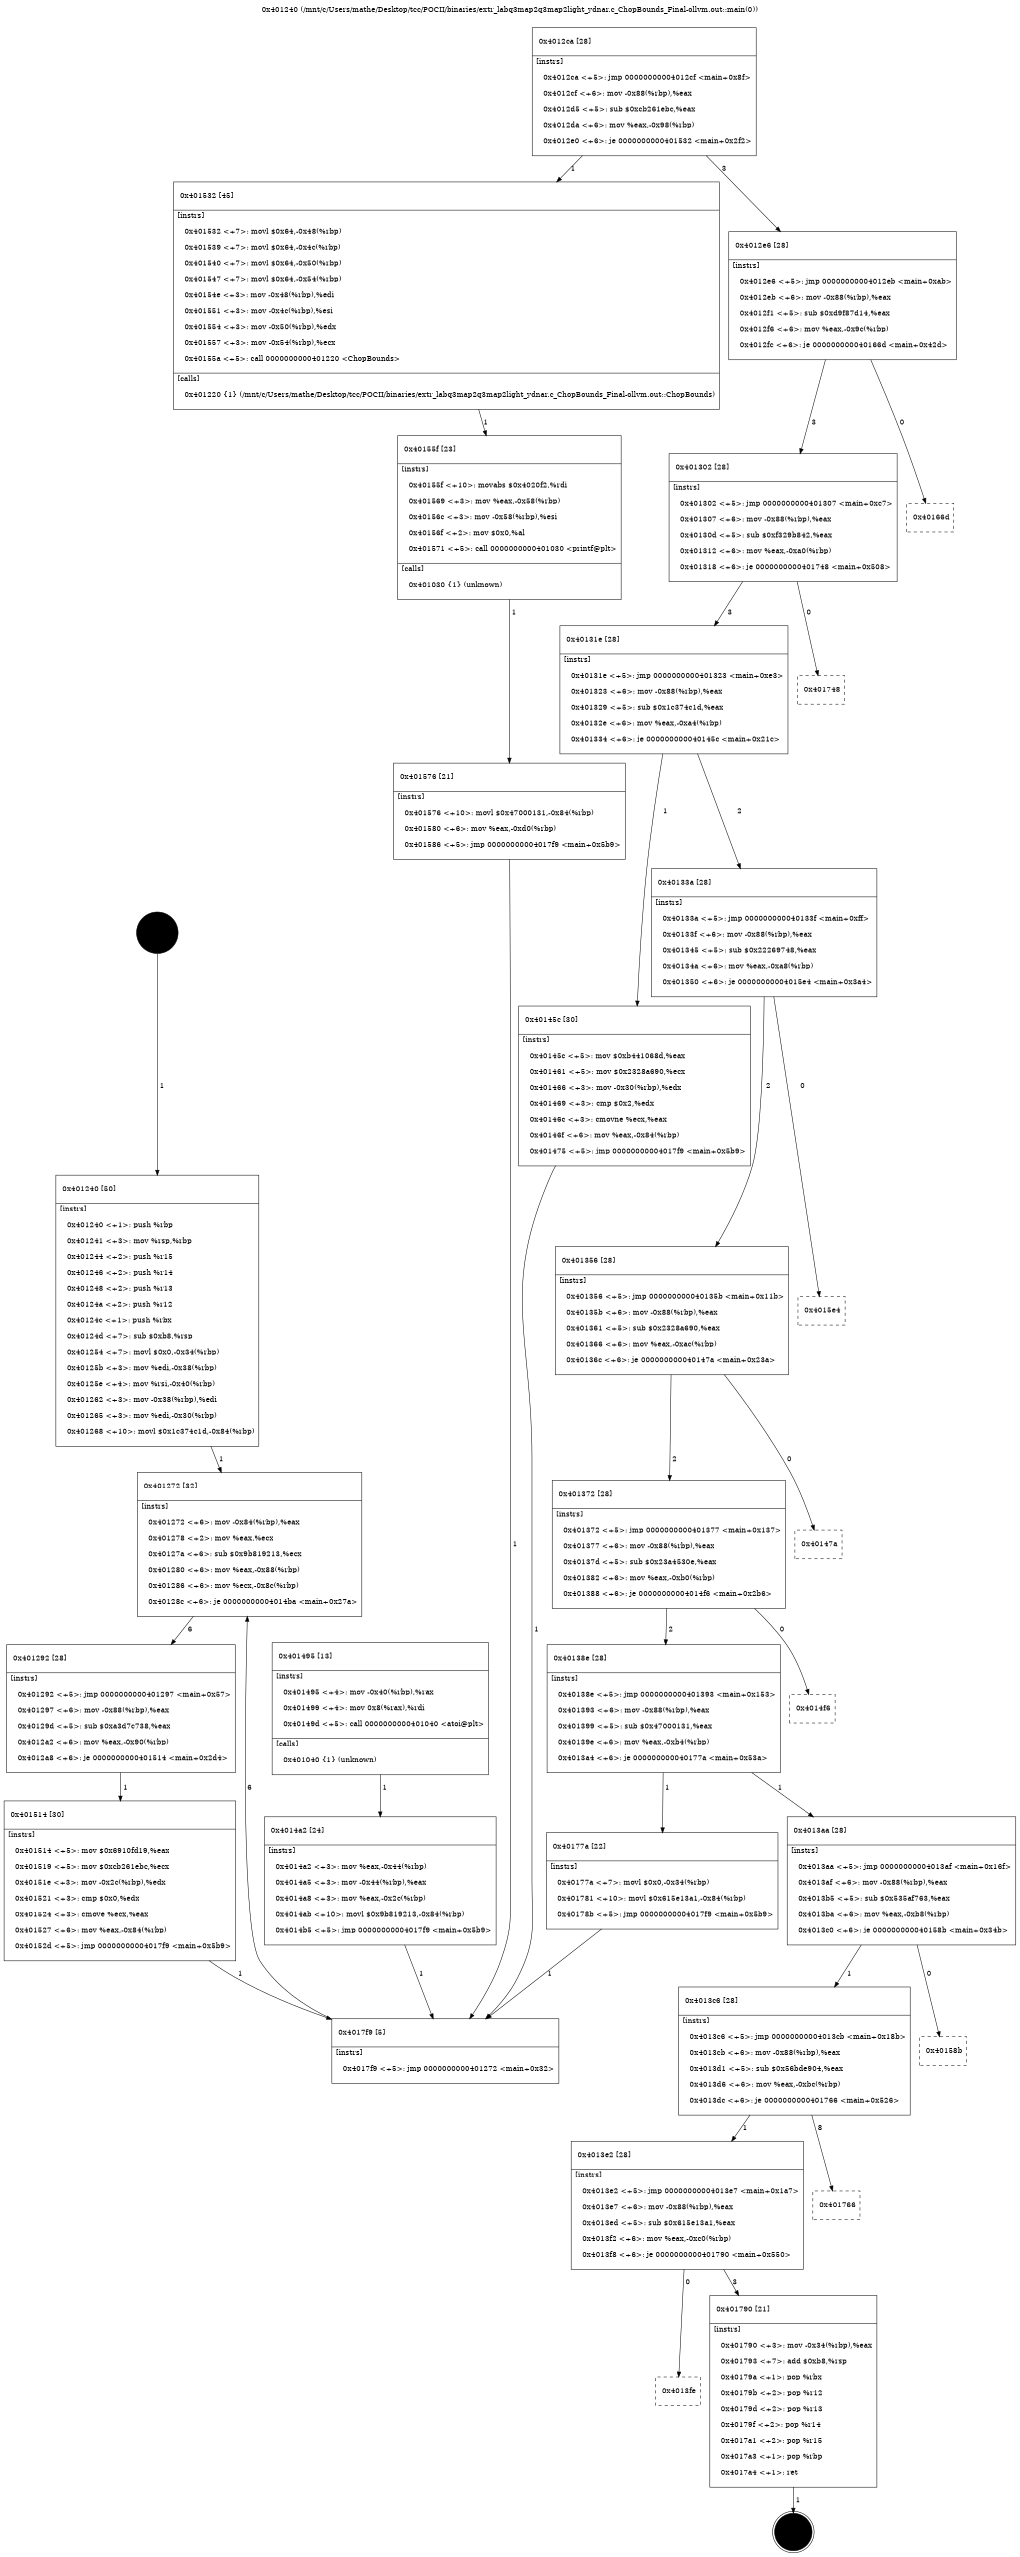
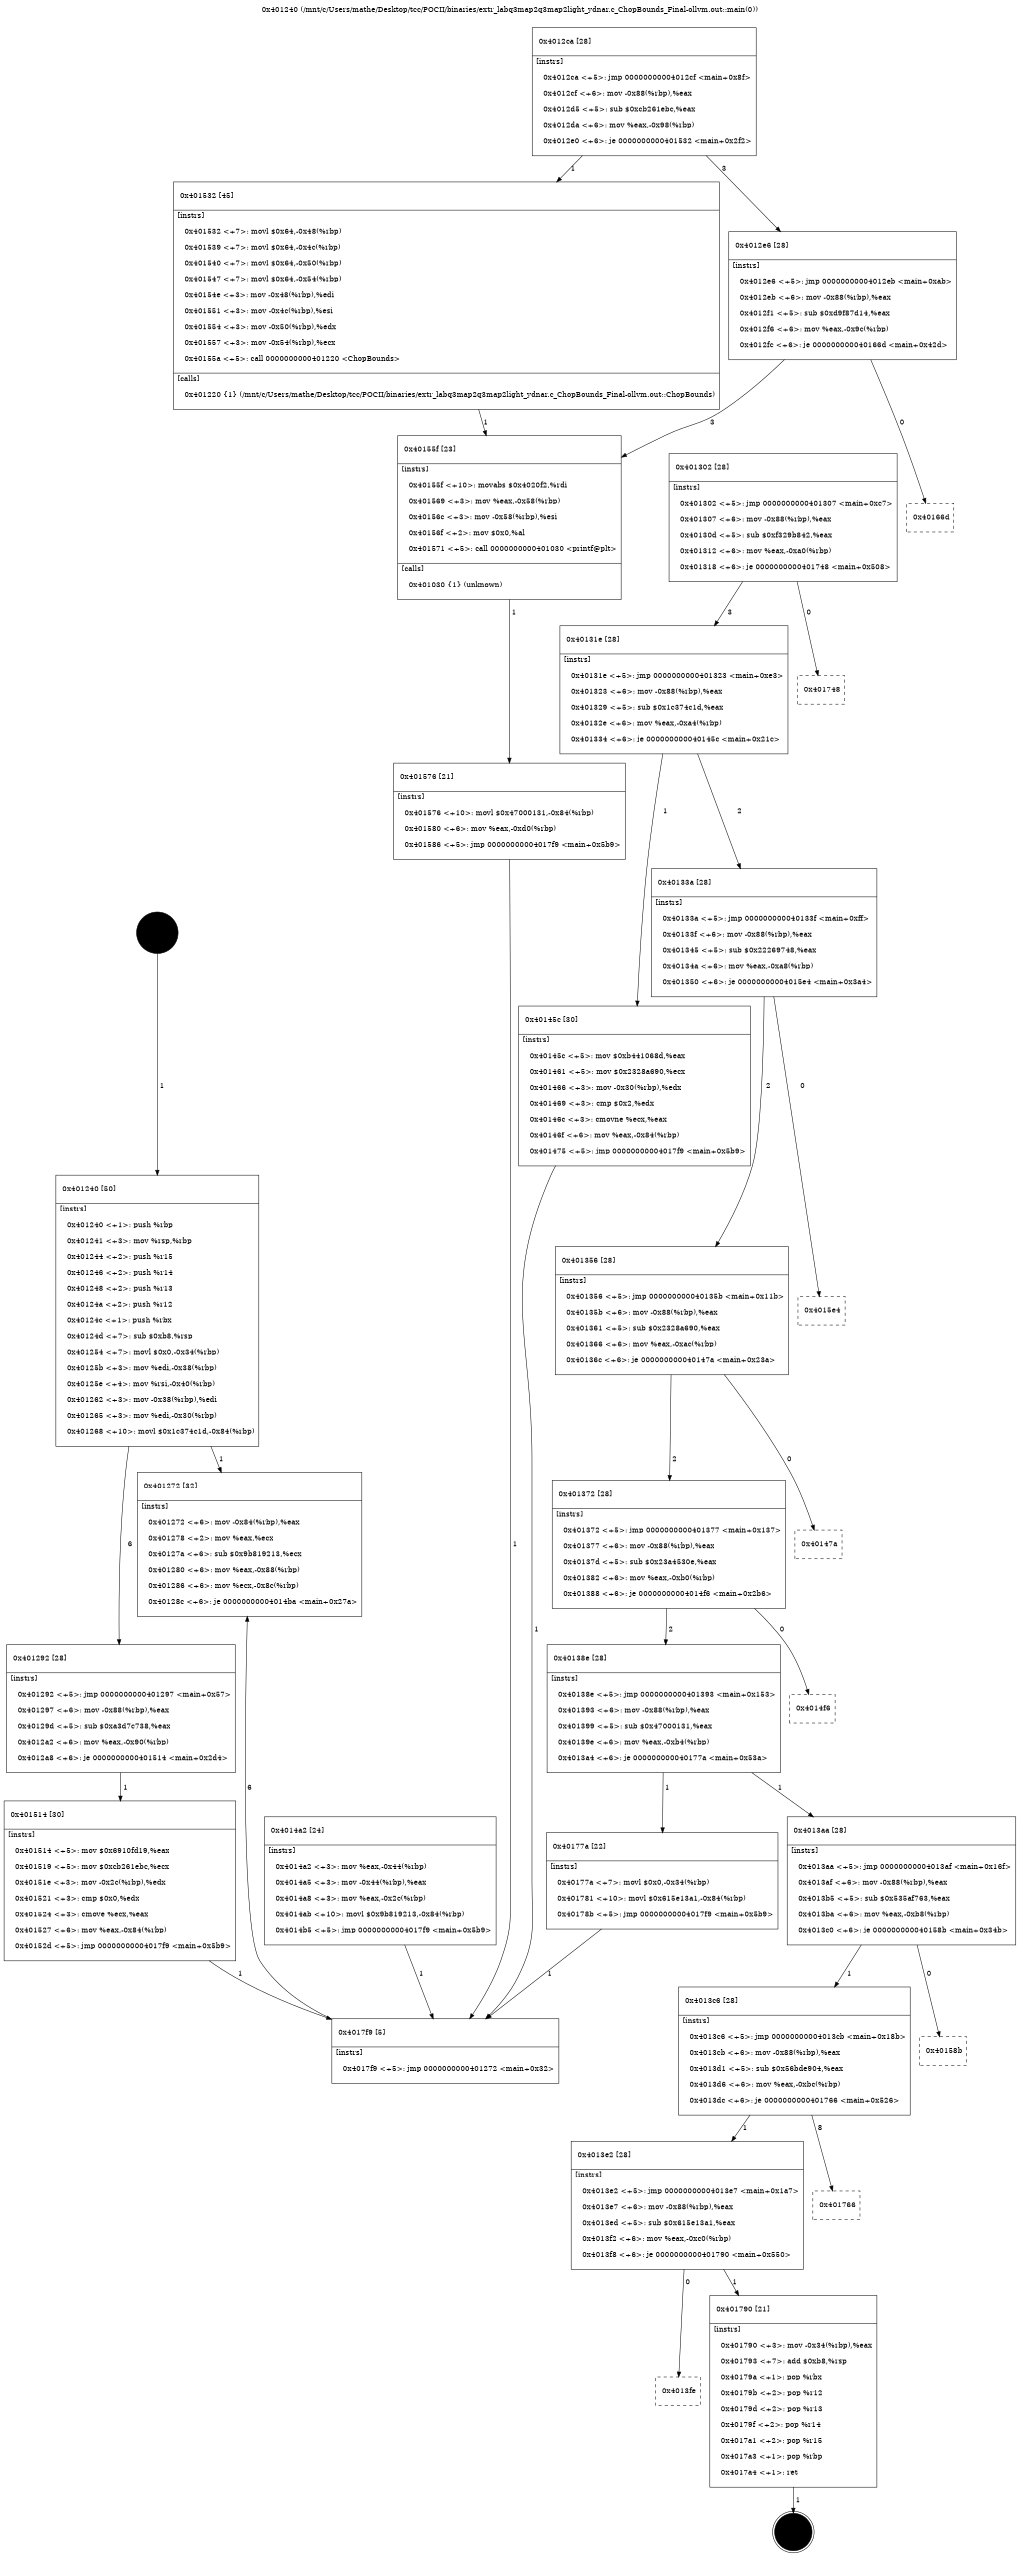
(814, 404) -> (711, 417)
(184, 1628) -> (121, 1543)
(380, 1709) -> none
(734, 2282) -> (734, 2282)
